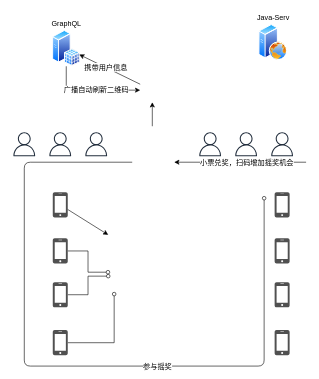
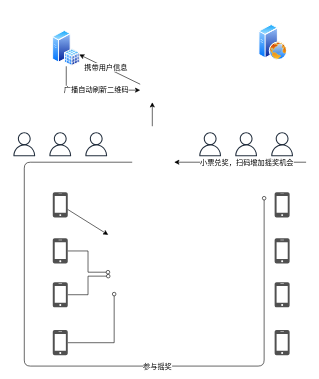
(273, 18) -> none
(66, 24) -> none
